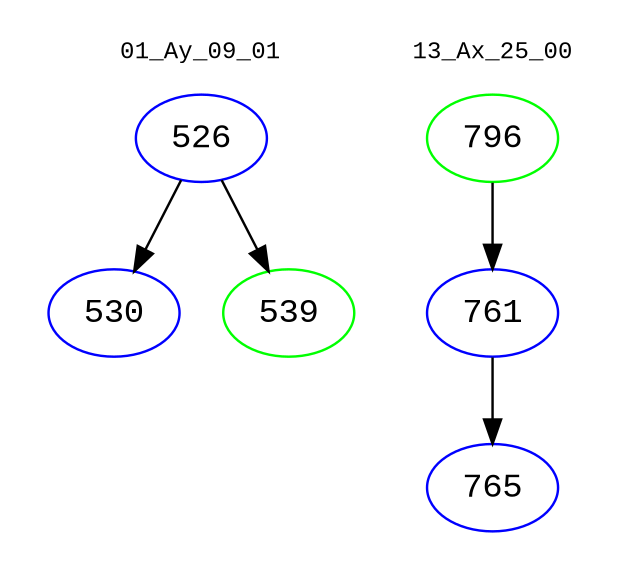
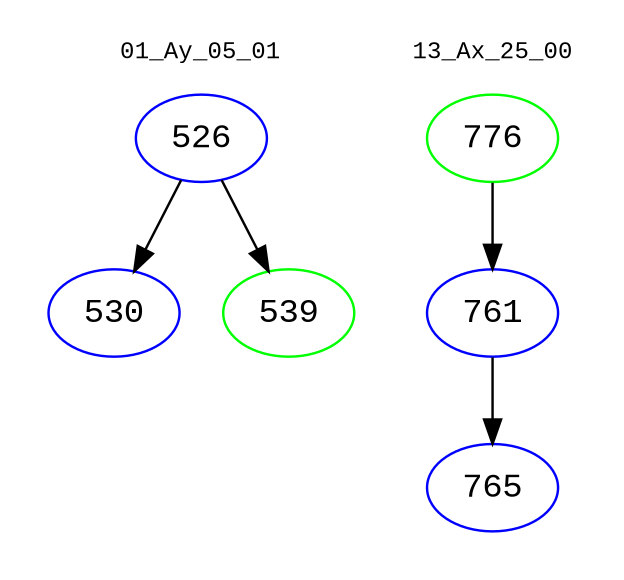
(201, 52) -> (201, 52)
(493, 138) -> (493, 138)
